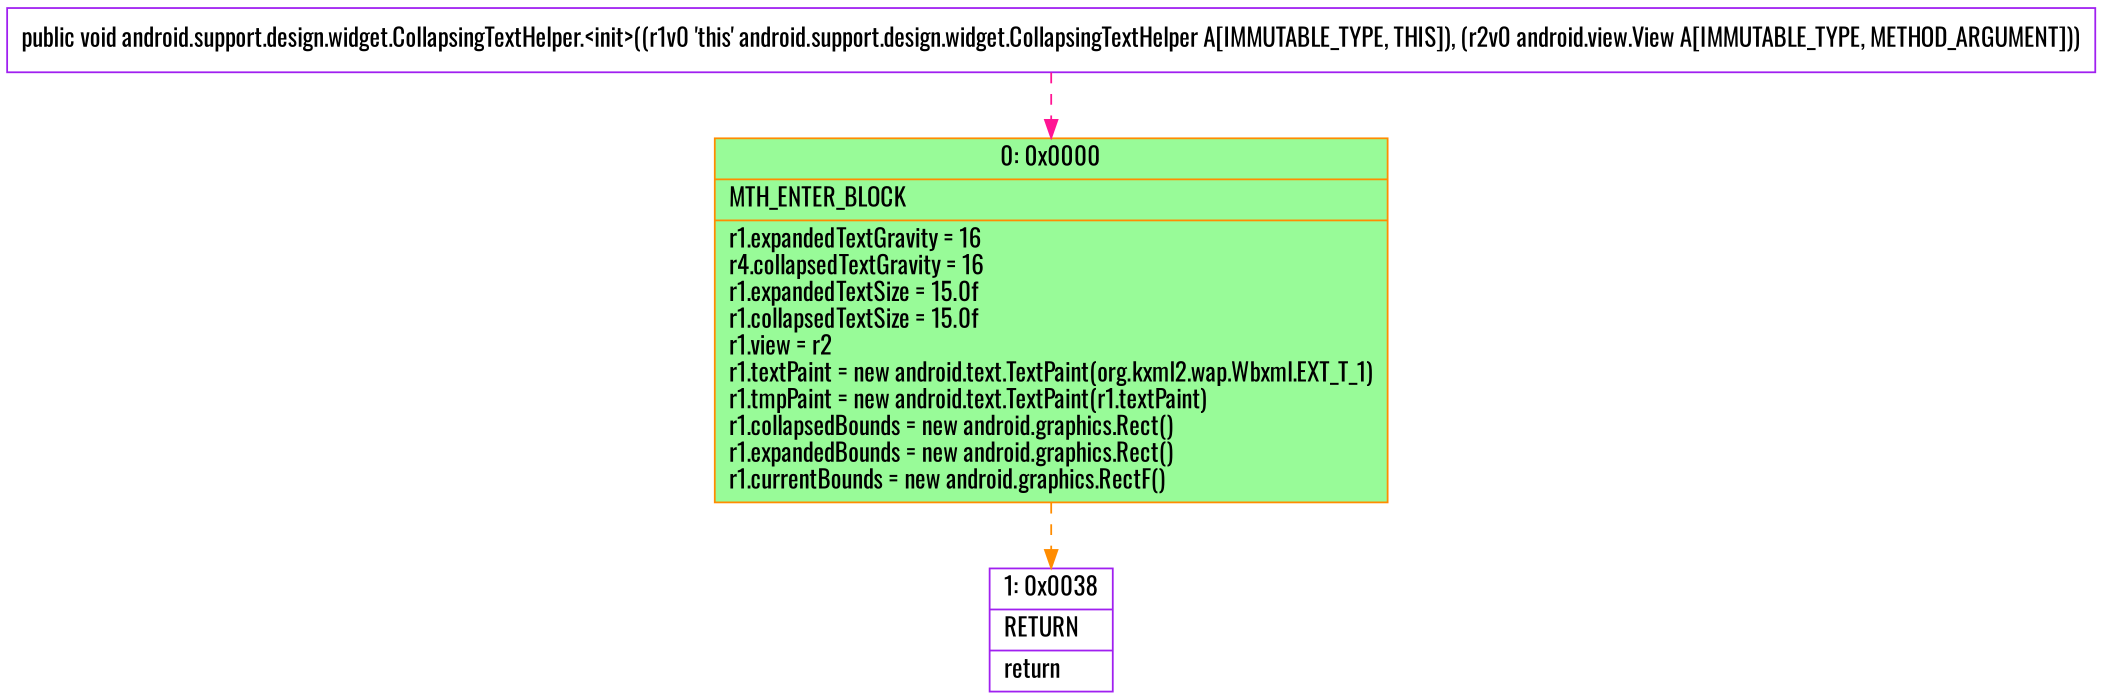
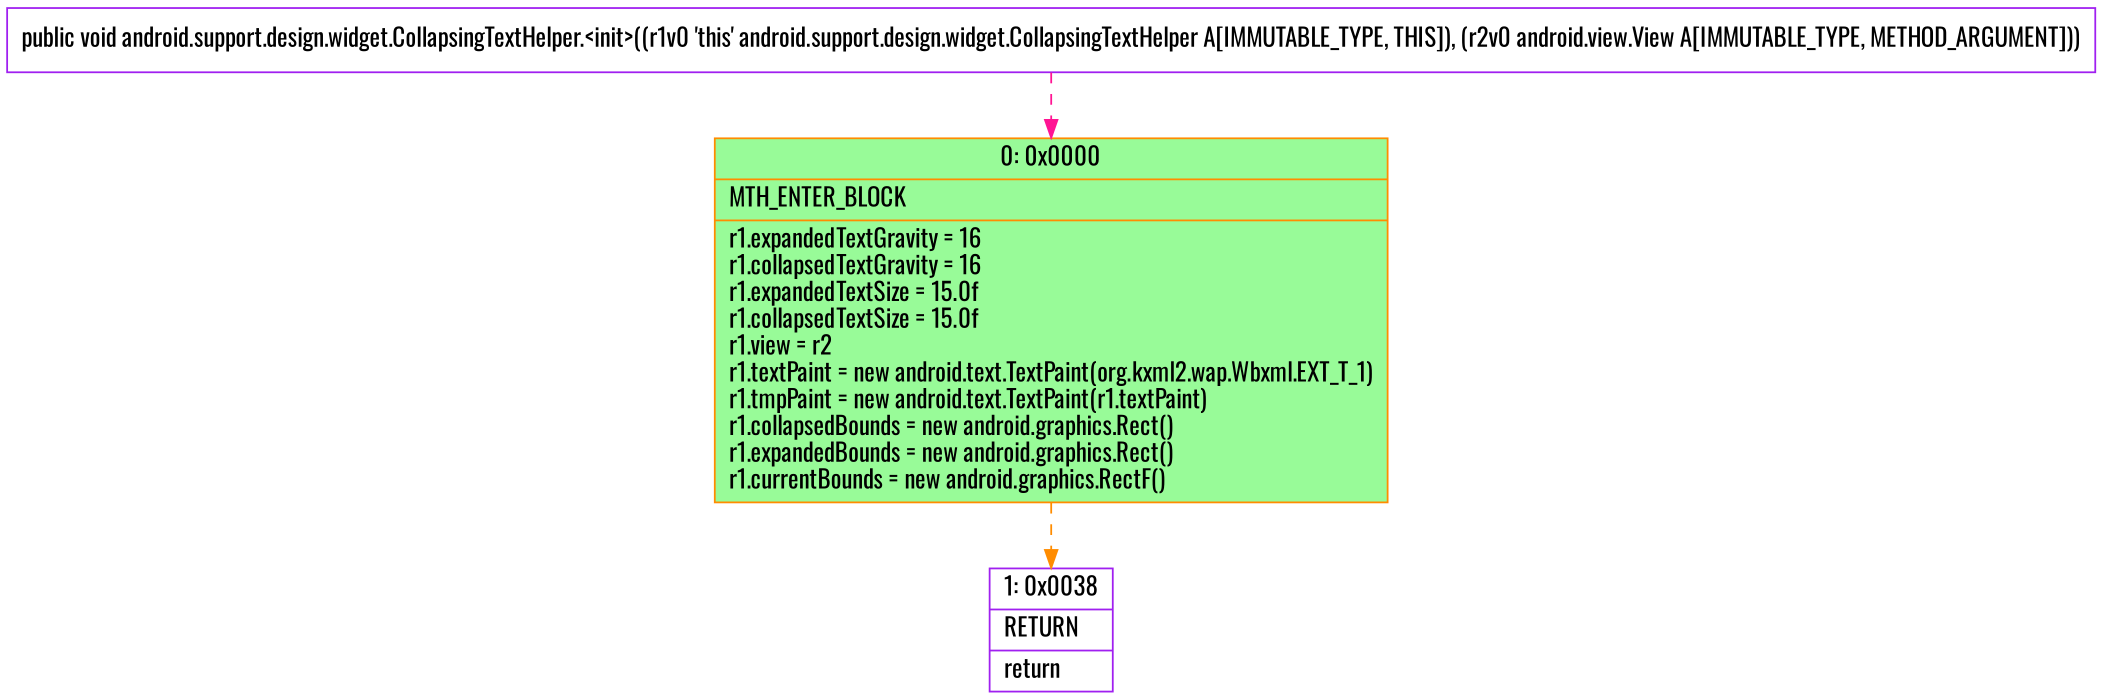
(857, 267) -> (856, 267)
